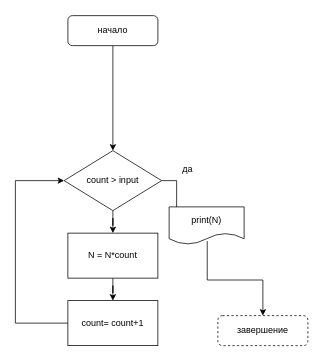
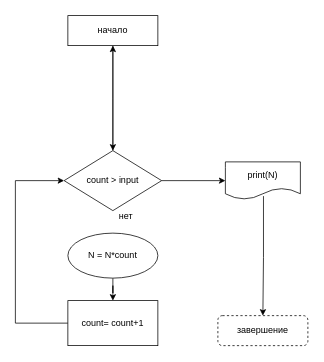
(113, 30) -> (113, 30)
(188, 169) -> none
none -> (126, 216)
(113, 221) -> (113, 148)
(207, 225) -> (263, 180)
(113, 255) -> (113, 255)
